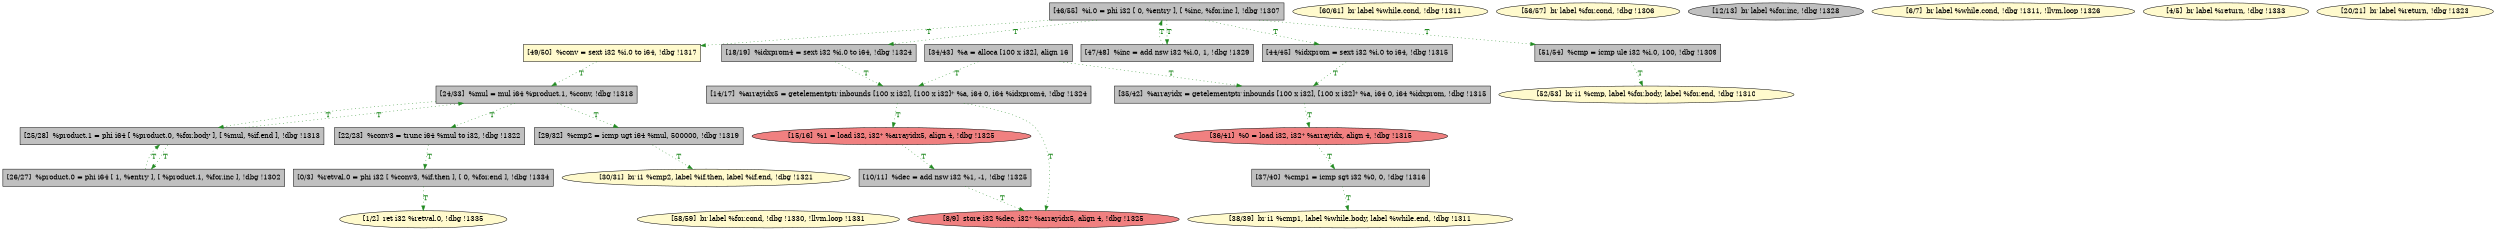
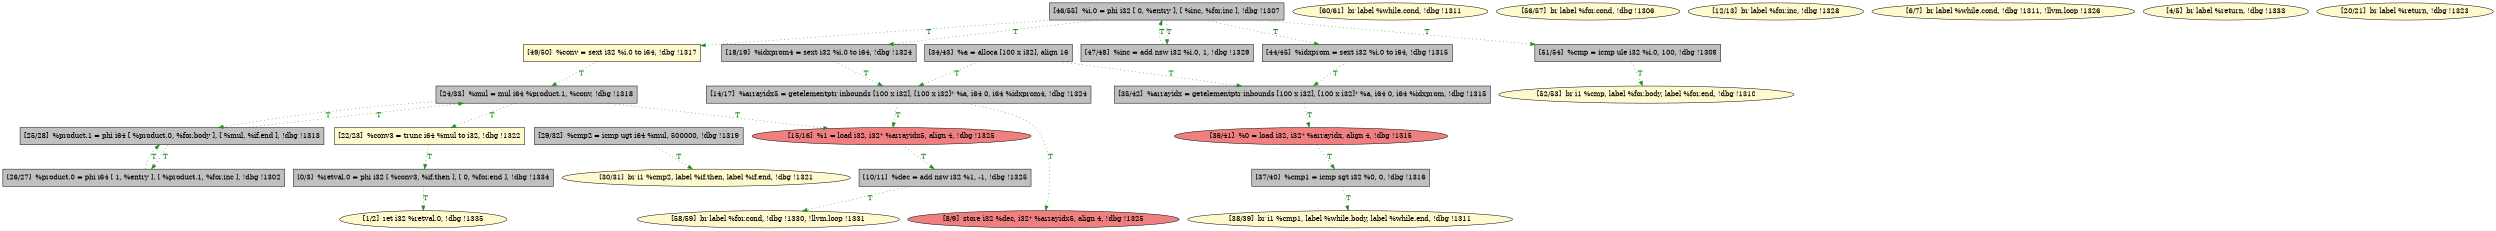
(1776, 11) -> (1776, 11)
(585, 114) -> (716, 116)
(430, 136) -> (430, 136)
(992, 198) -> (858, 198)
